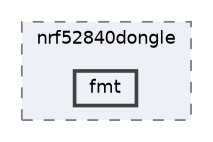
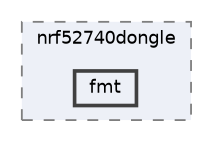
(106, 39) -> (106, 39)
